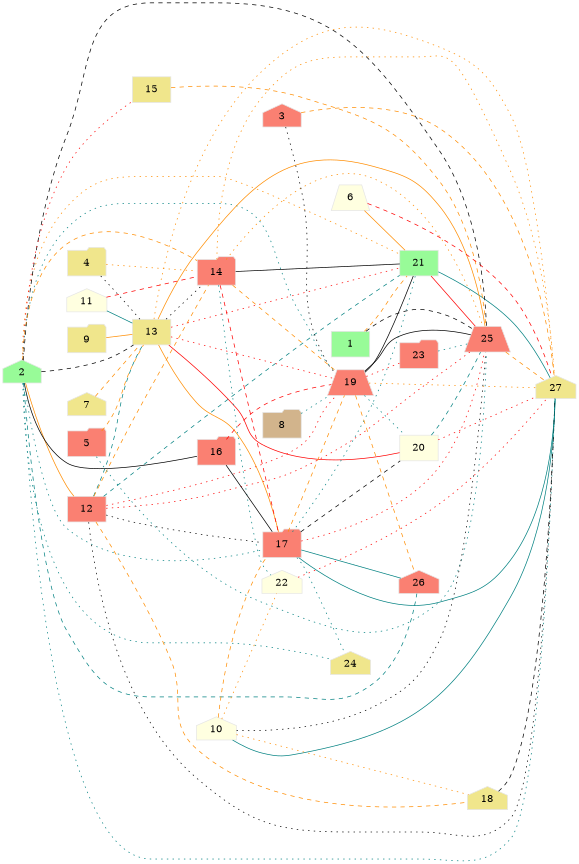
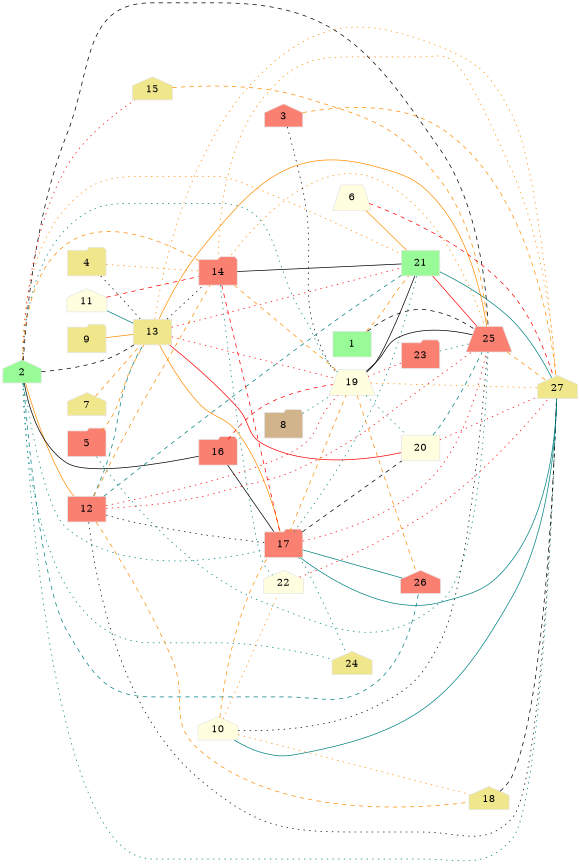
(152, 90) -> (152, 90)
(350, 383) -> (352, 383)
